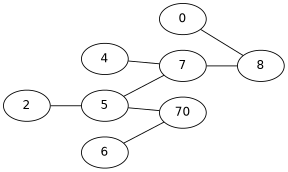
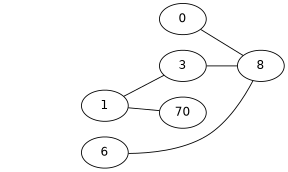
(105, 59) -> none
(183, 66) -> (183, 66)
(27, 106) -> none
(105, 106) -> (105, 106)
(144, 133) -> (203, 138)
